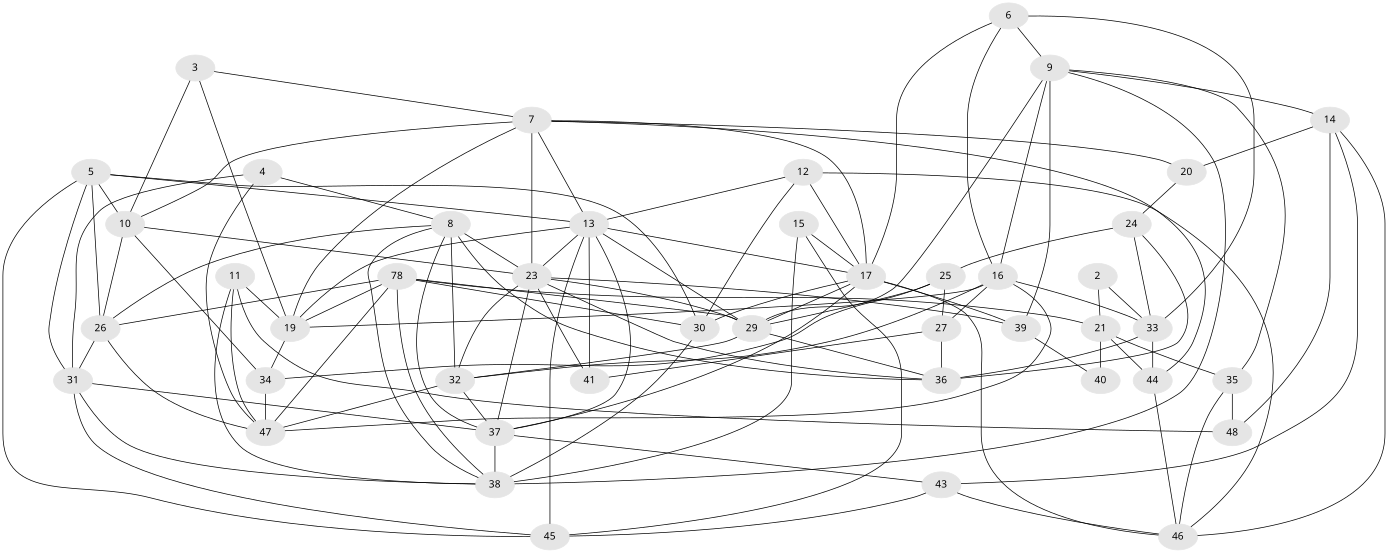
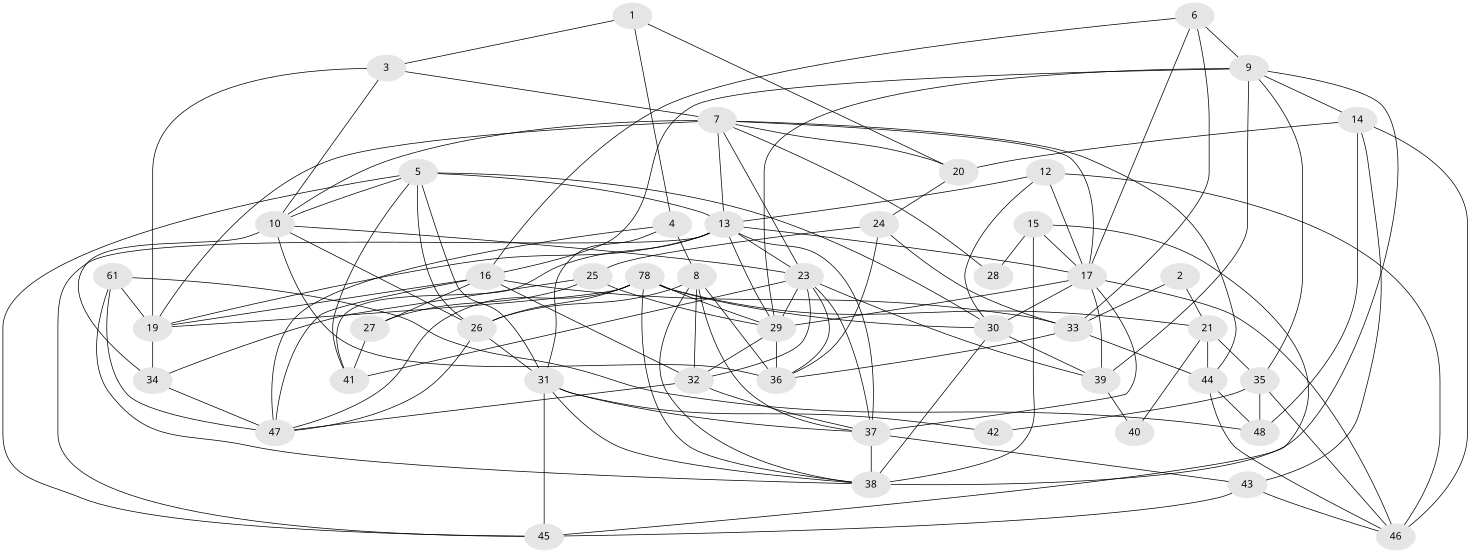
none -> (632, 16)
(491, 250) -> none
none -> (352, 270)
(235, 276) -> (113, 276)
none -> (994, 276)
(941, 355) -> (487, 366)
none -> (1047, 355)
none -> (1234, 407)
none -> (994, 433)
